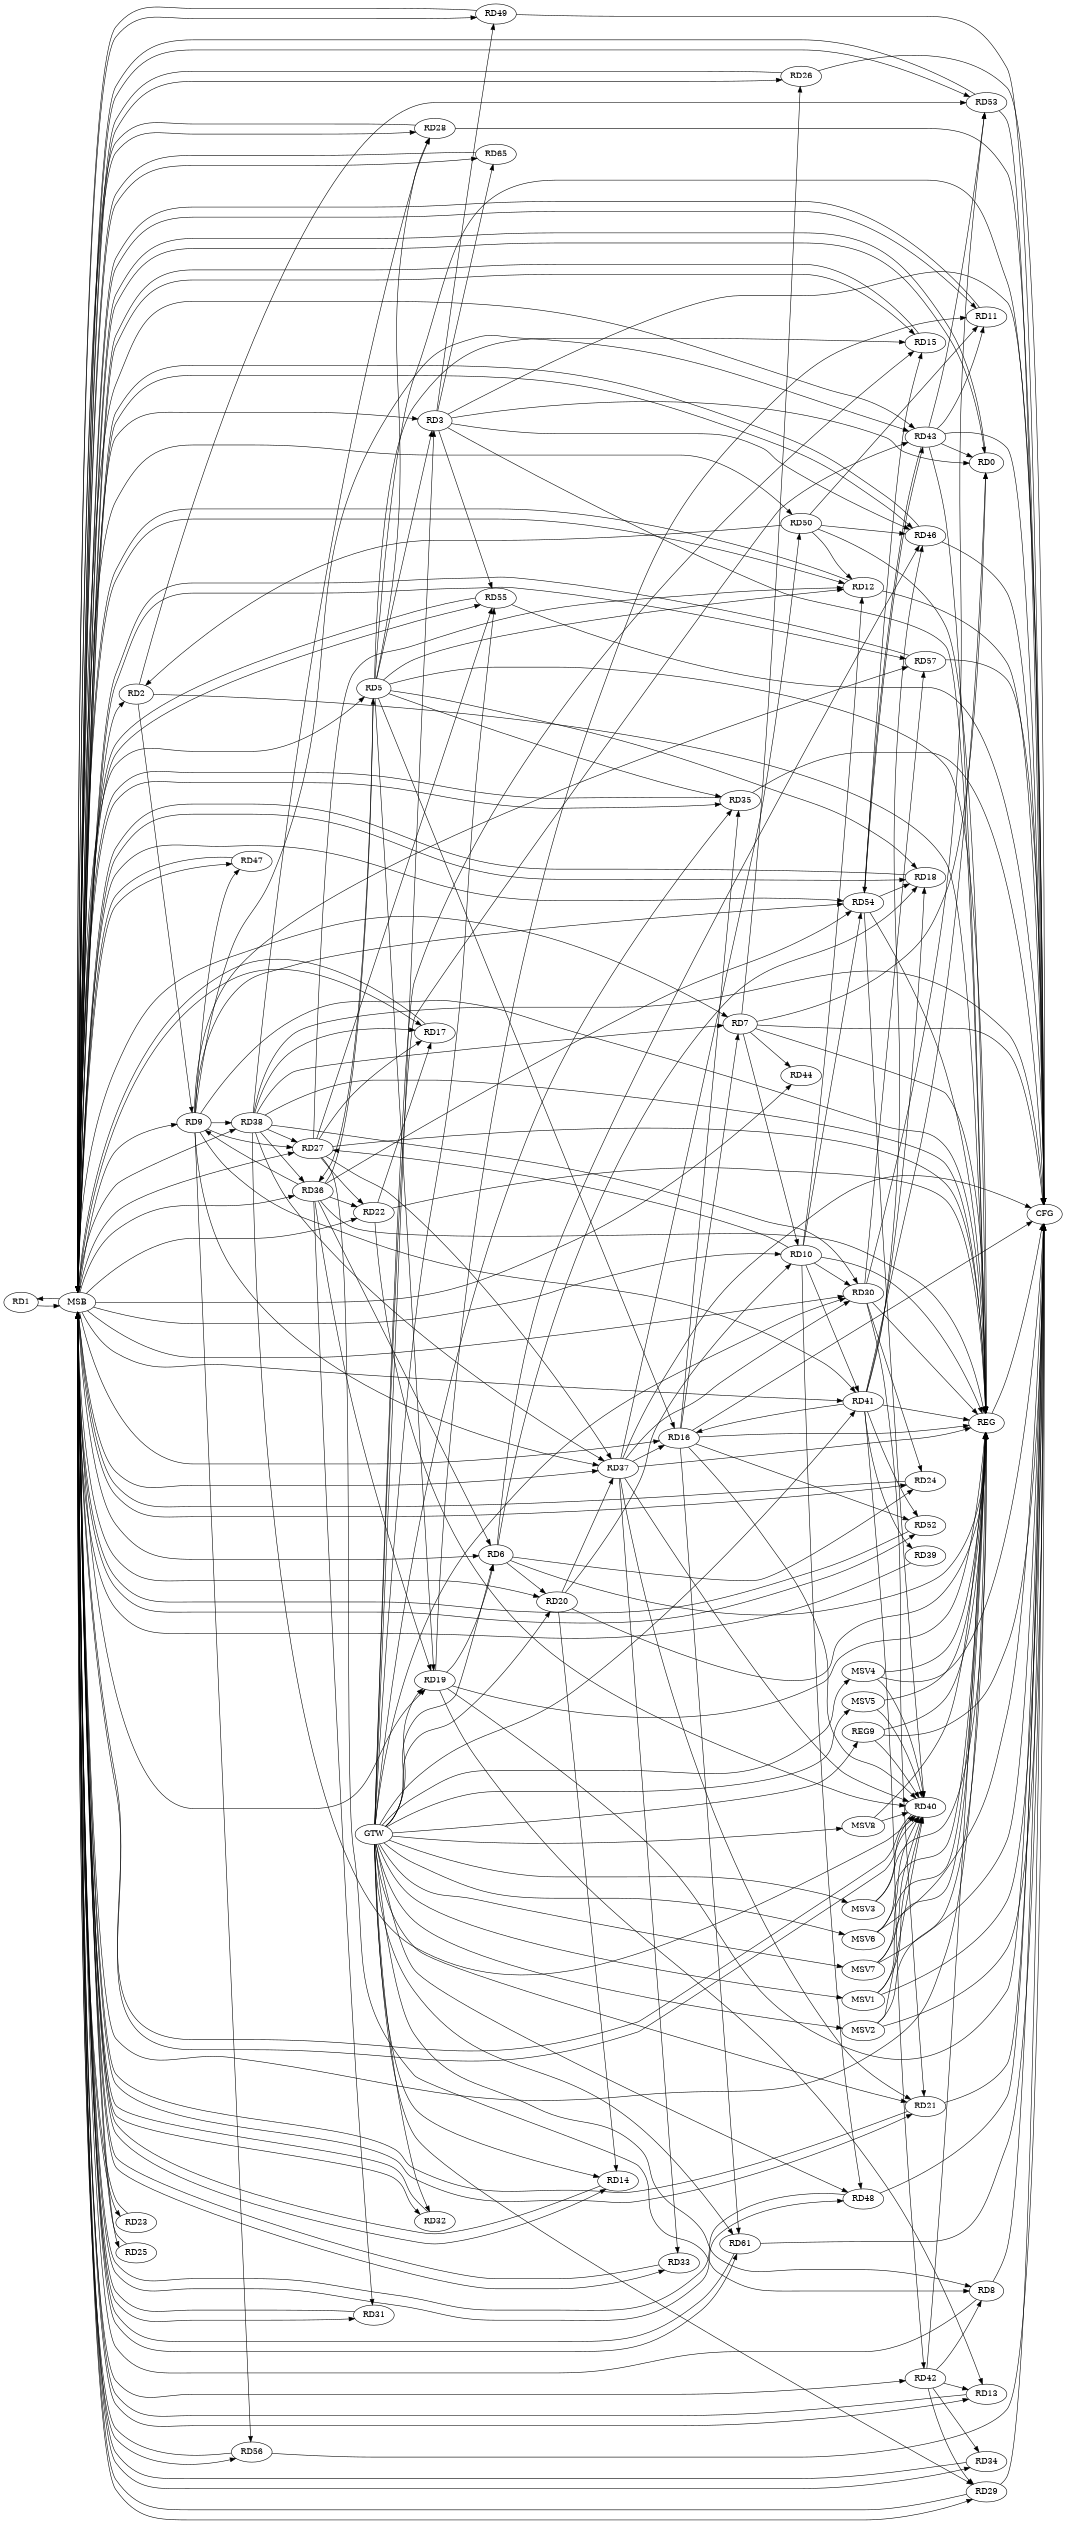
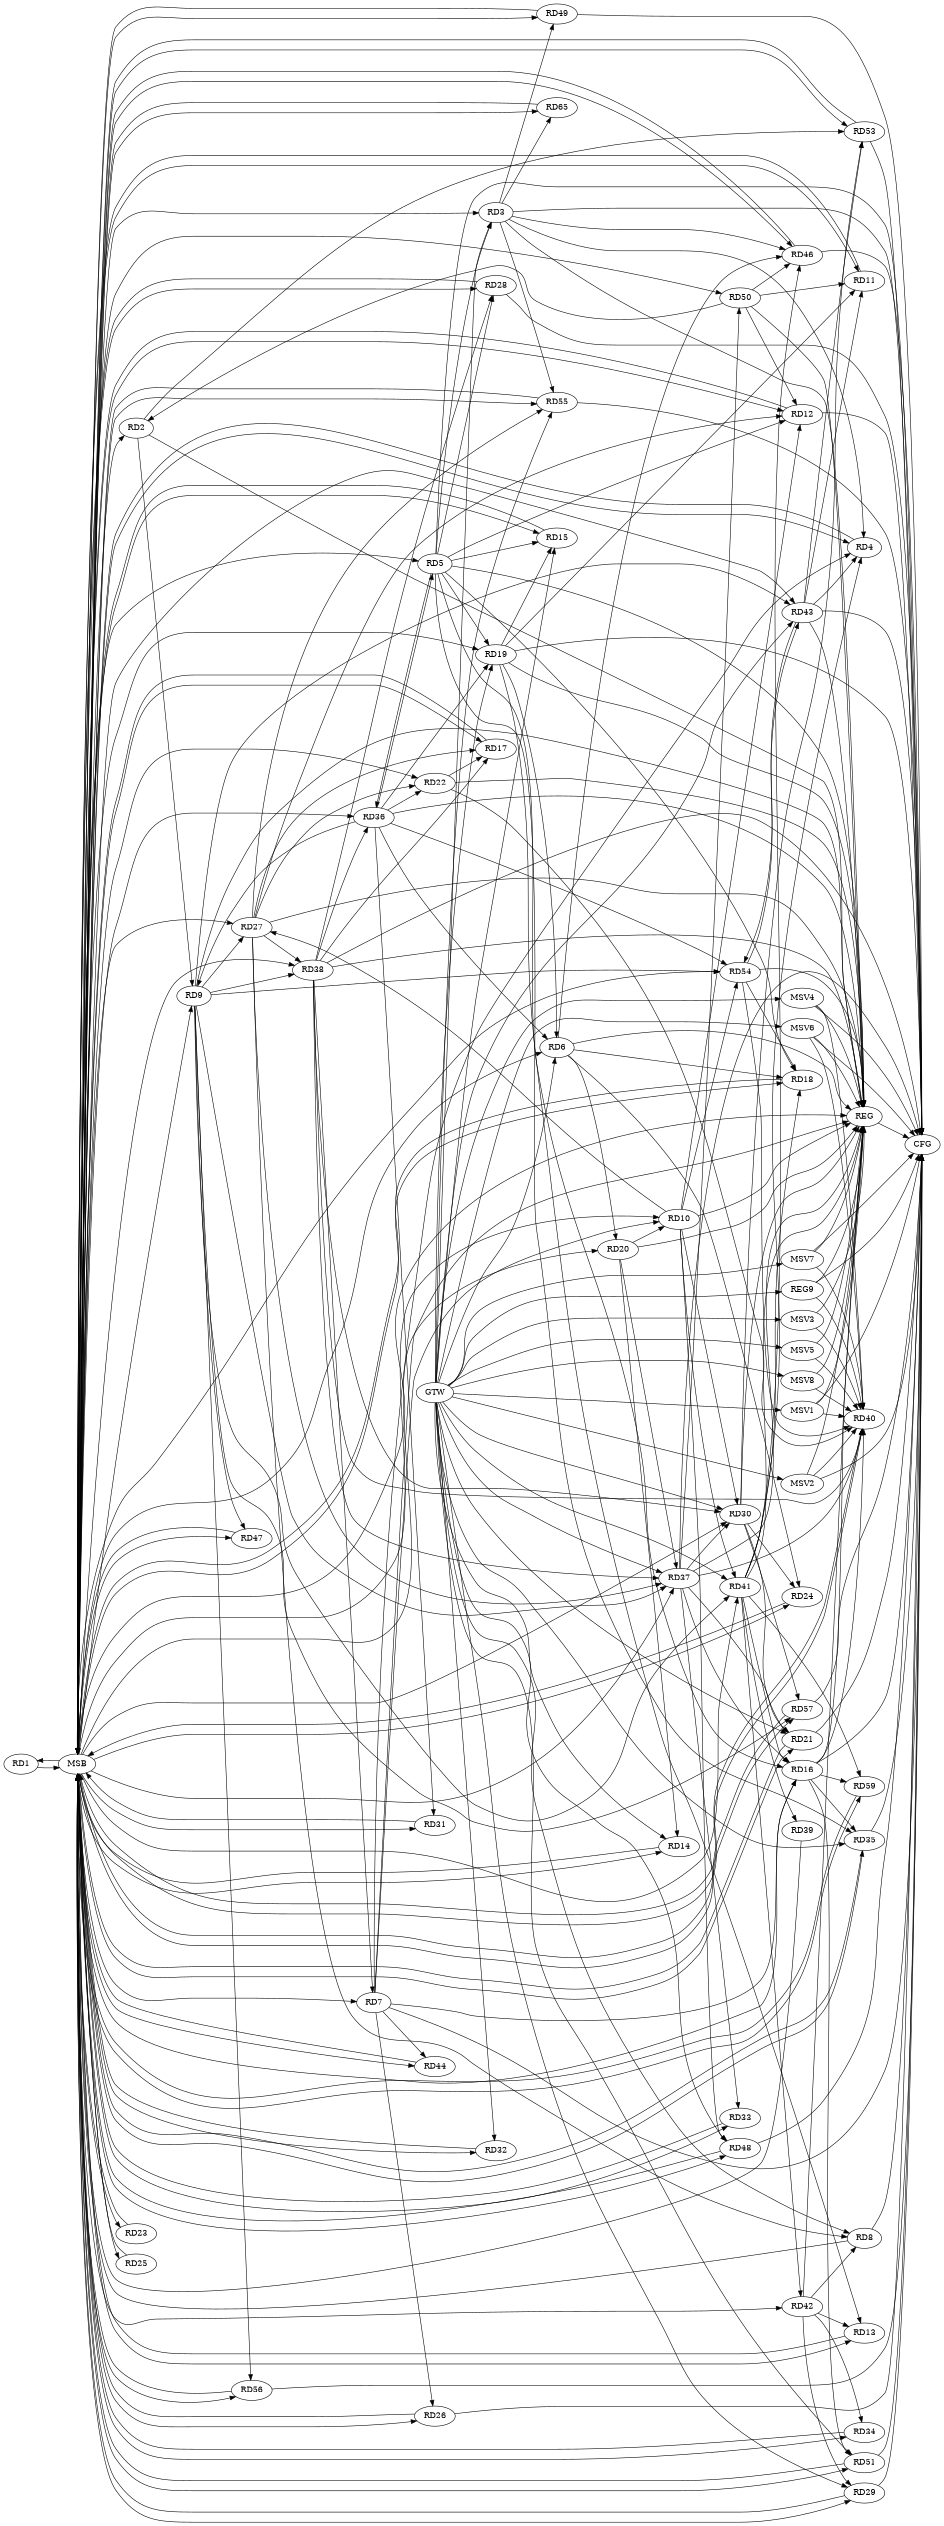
(986, 463) -> (864, 548)
(884, 624) -> (525, 599)
(280, 1135) -> (280, 947)
(708, 1243) -> (665, 2015)
(925, 1526) -> (864, 1787)
(449, 1724) -> (525, 1512)
none -> (155, 2013)
(740, 2244) -> (864, 2463)
